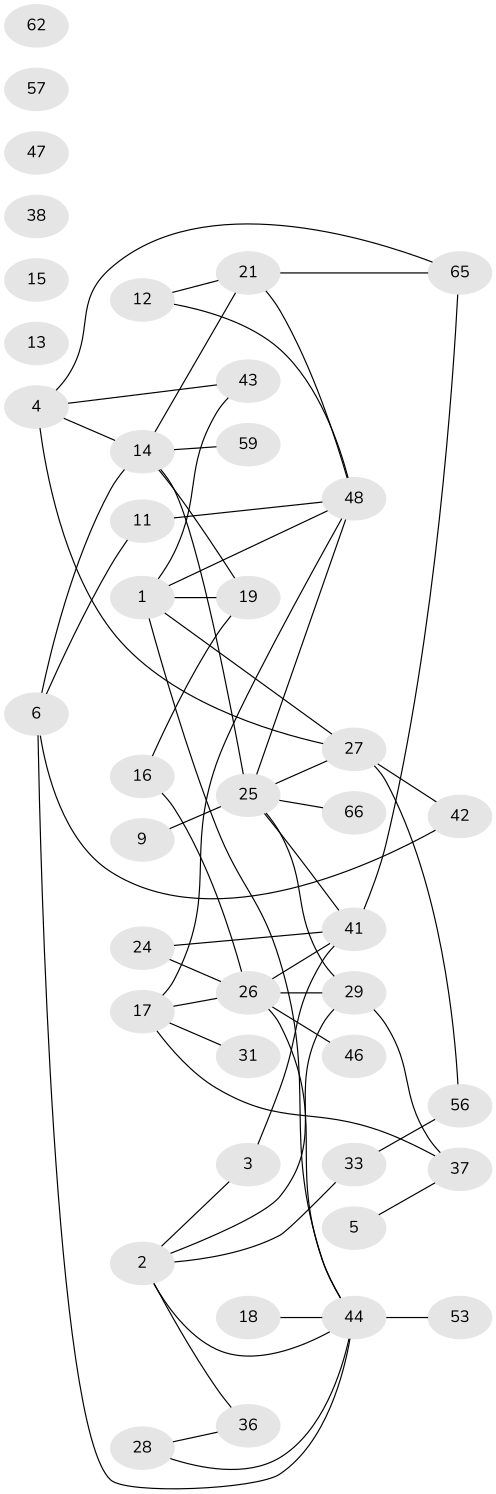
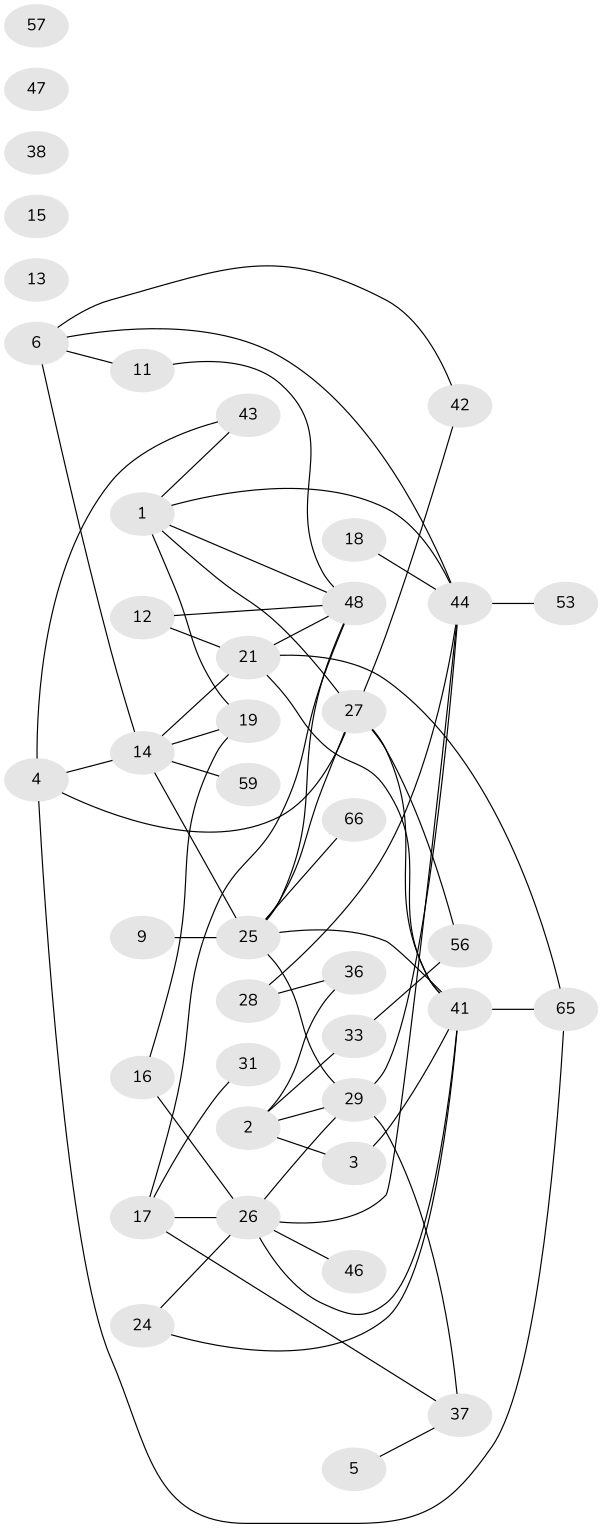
(36, 26) -> none
none -> (402, 799)
none -> (393, 802)
(229, 1354) -> (432, 858)
